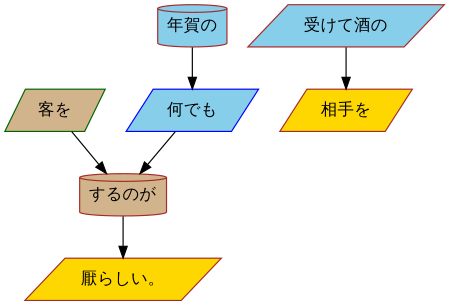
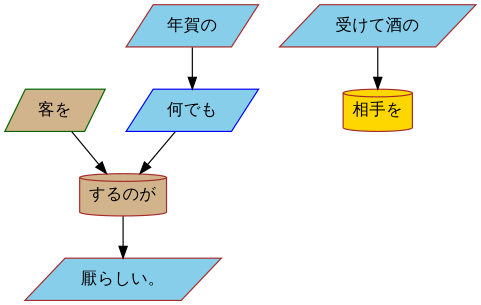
(192, 26) -> (192, 26)
(346, 110) -> (378, 110)
(123, 279) -> (123, 279)
